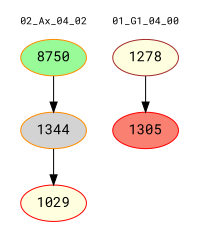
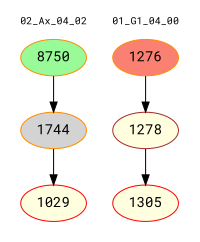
none -> (146, 58)
(54, 130) -> (54, 130)
(146, 130) -> (146, 203)
